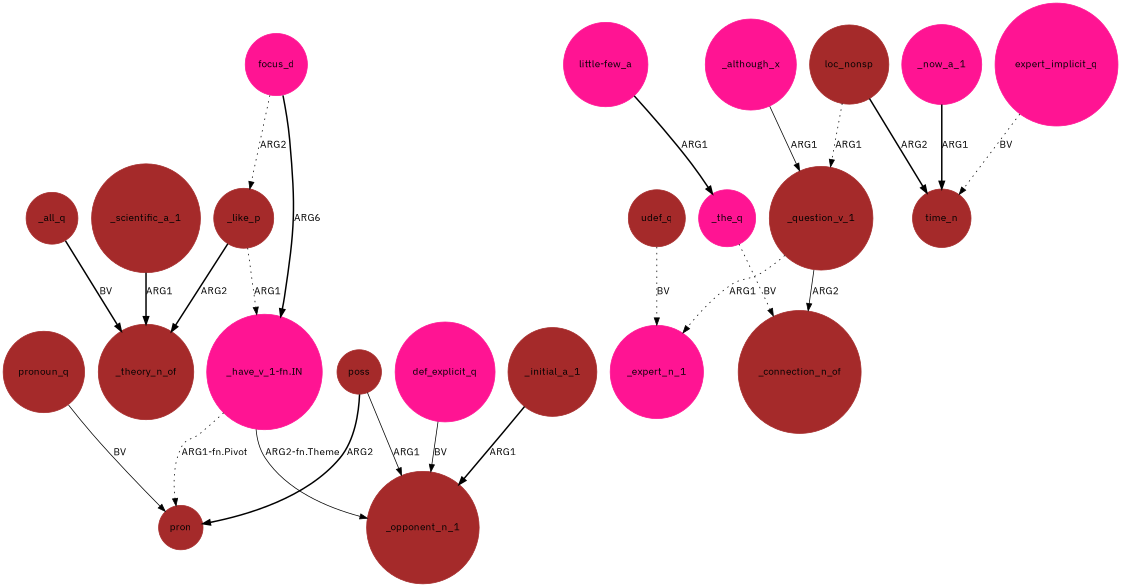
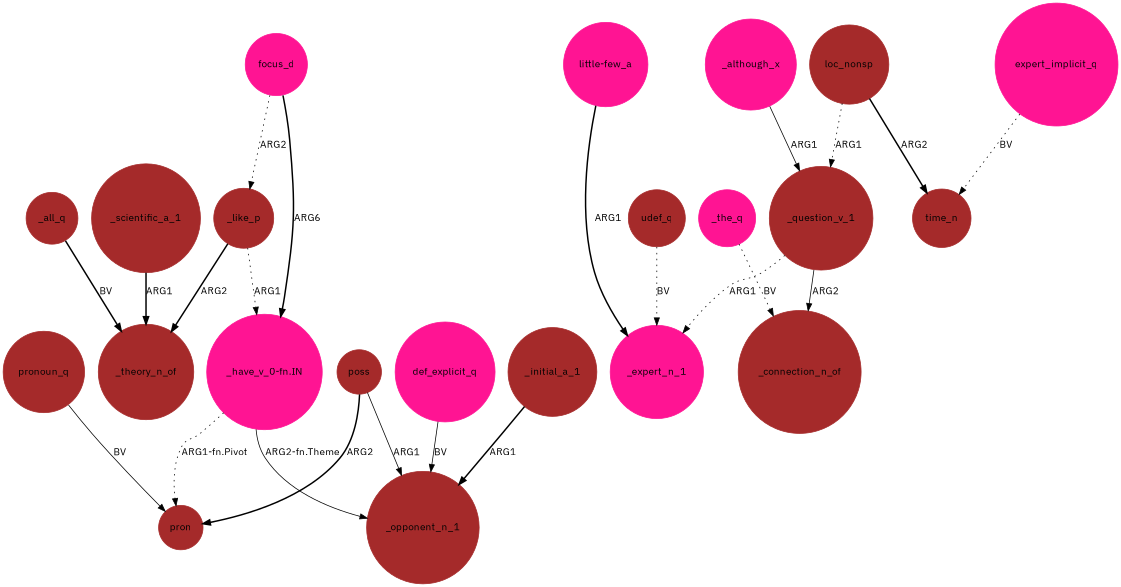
(942, 65) -> none
(673, 140) -> (586, 221)
(264, 372) -> (264, 372)
